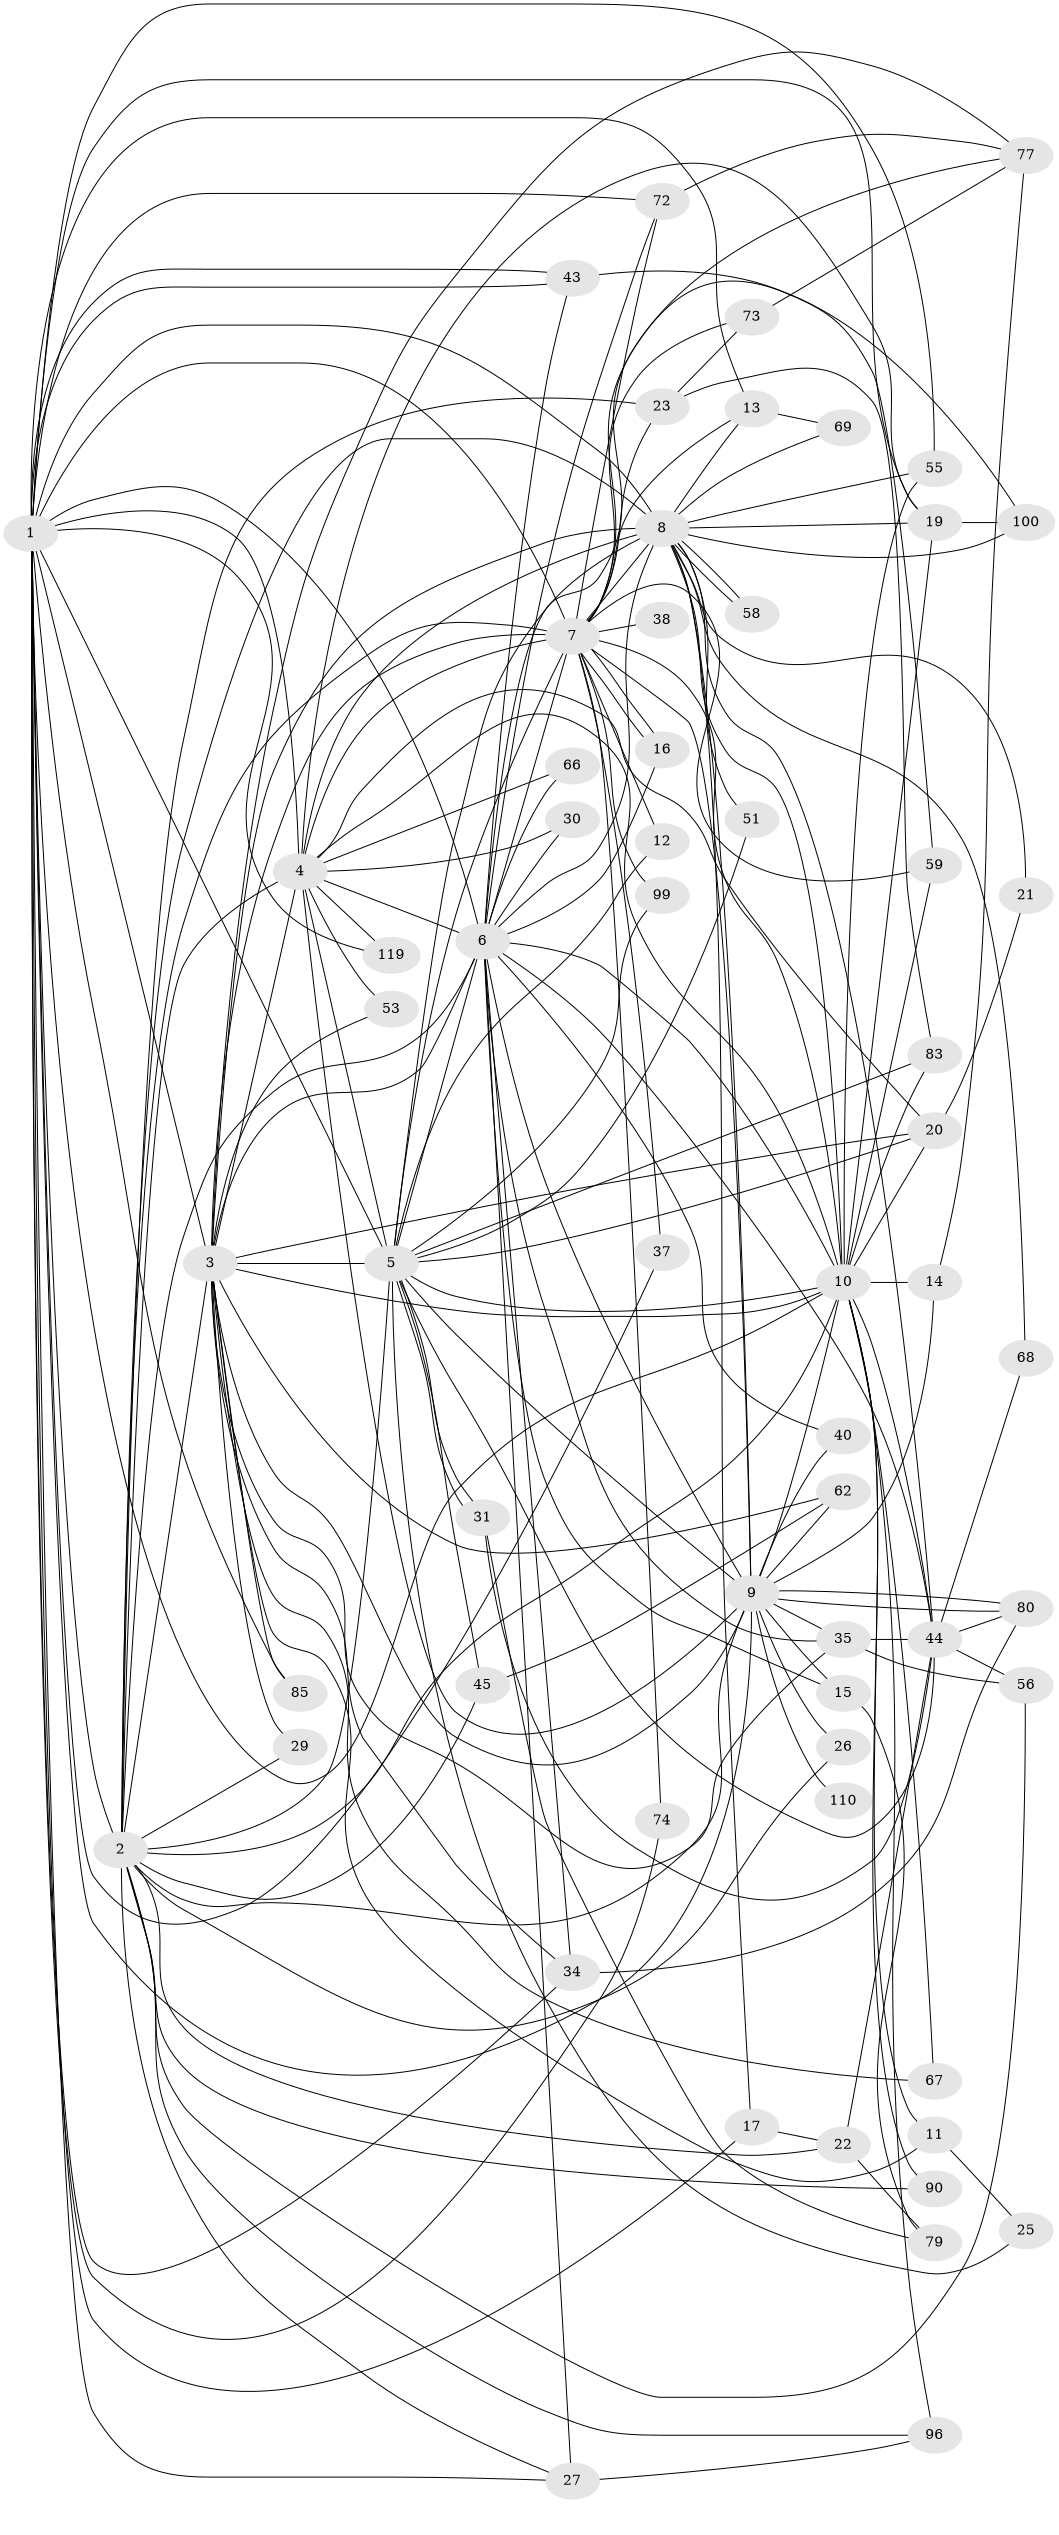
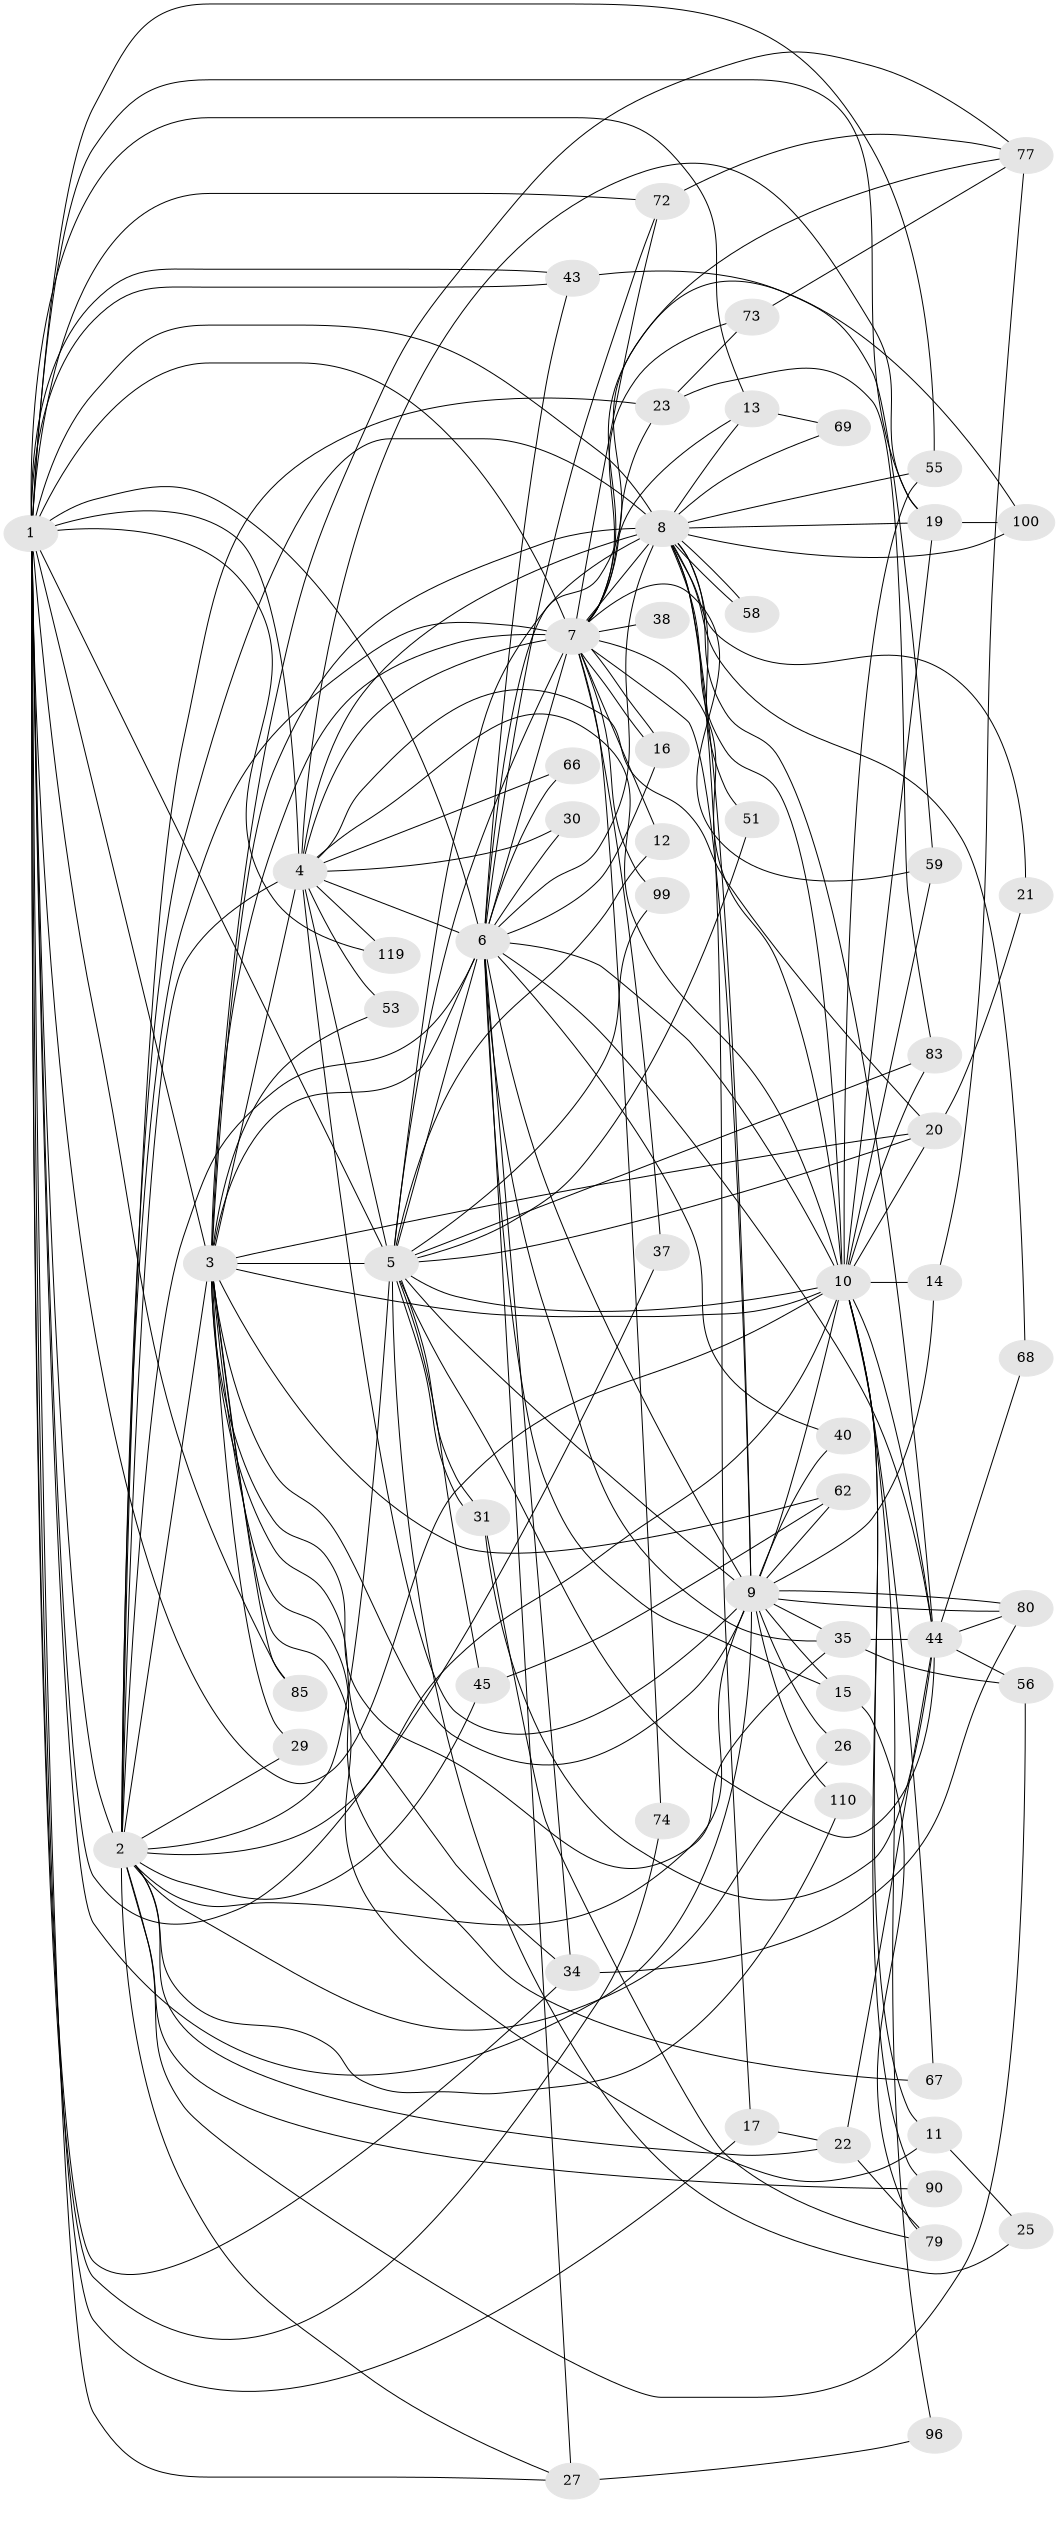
(382, 2320) -> (488, 2094)
